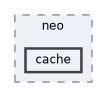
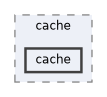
(53, 27) -> (53, 27)
